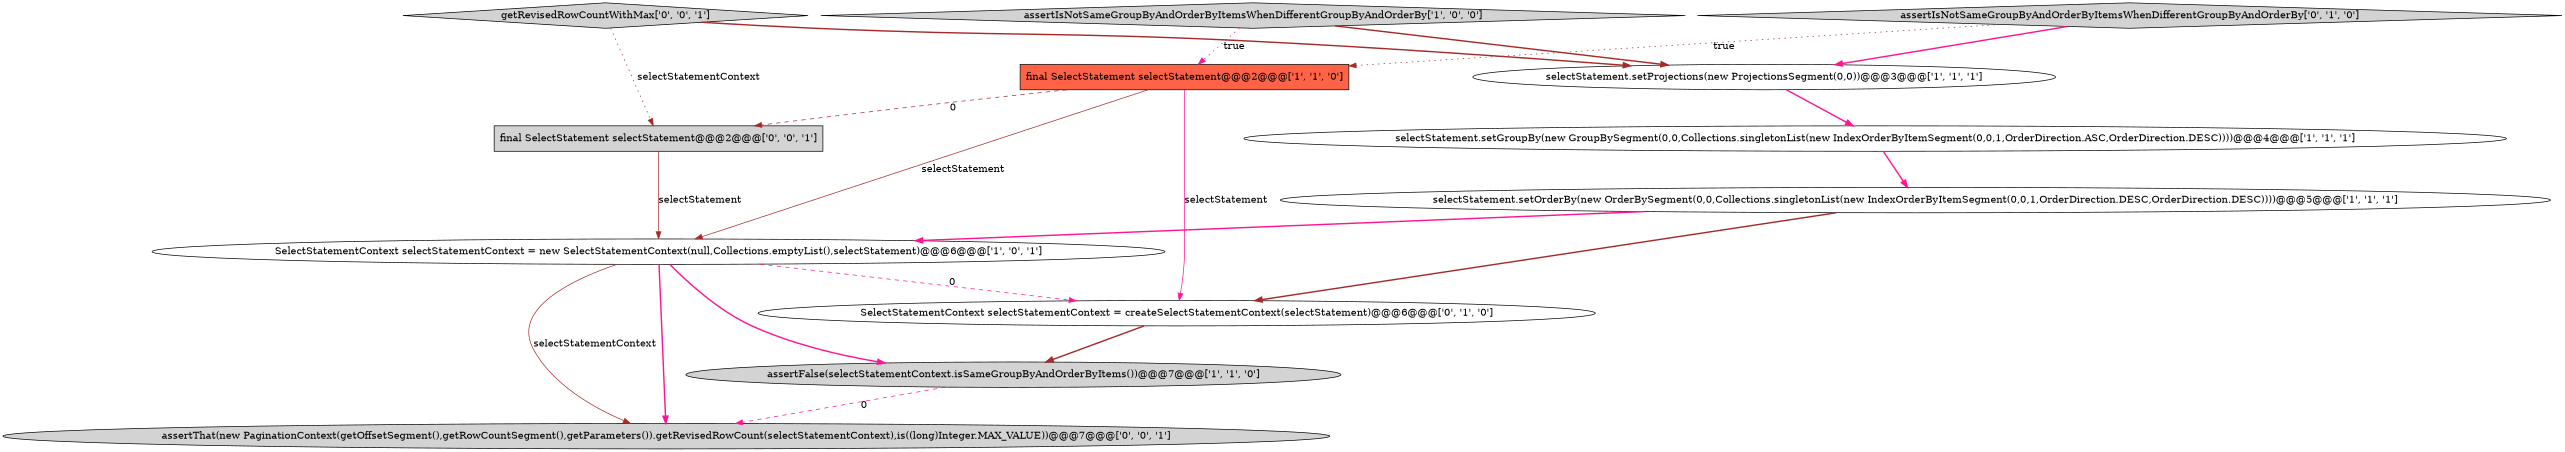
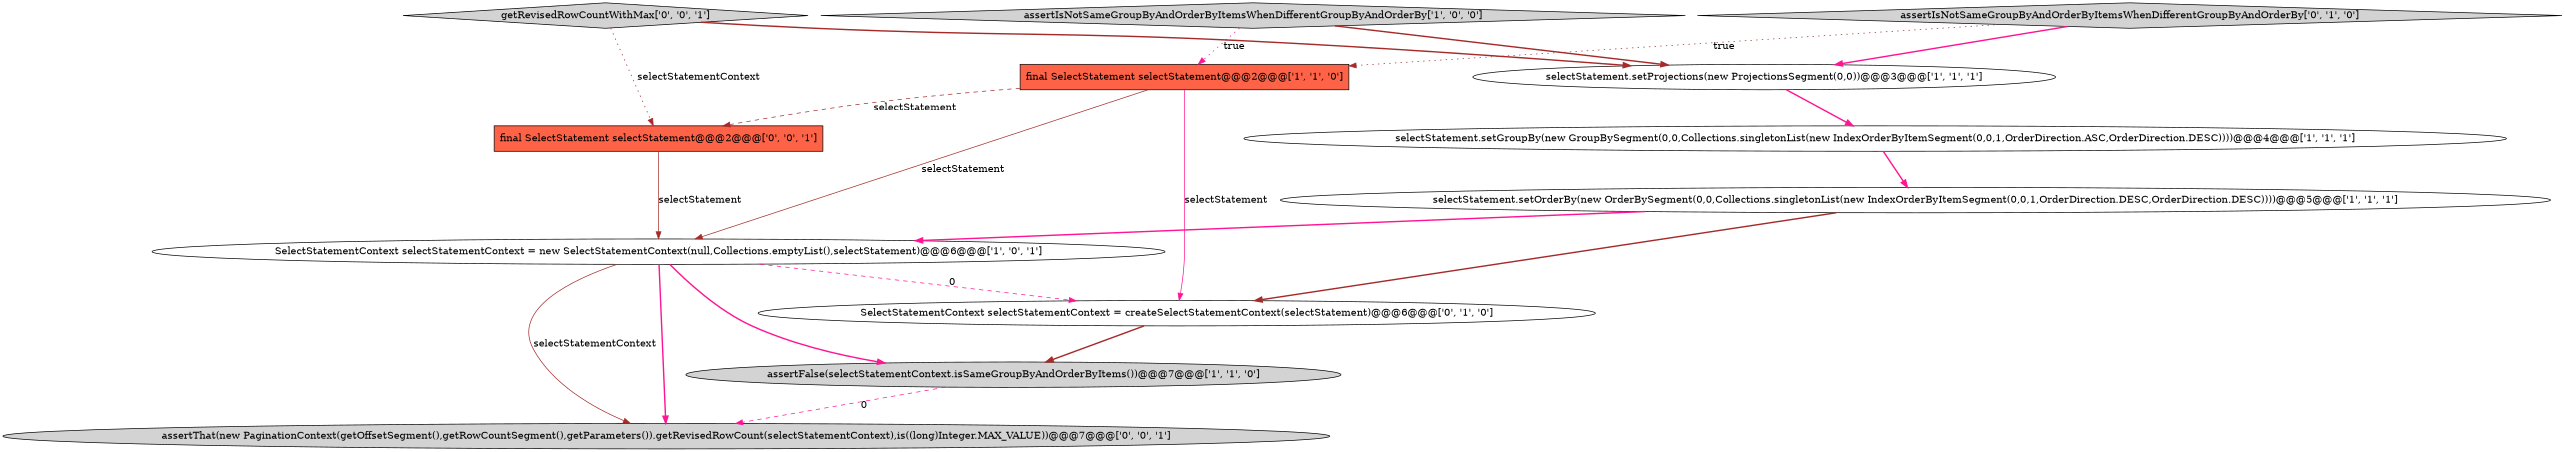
(953, 108) -> (915, 108)
(659, 139) -> (659, 139)
